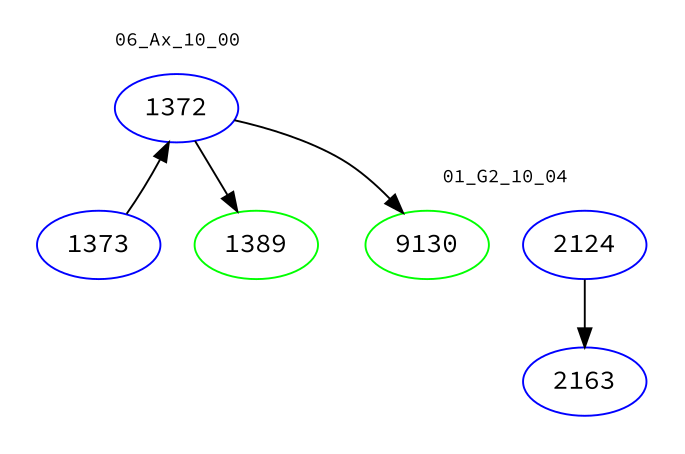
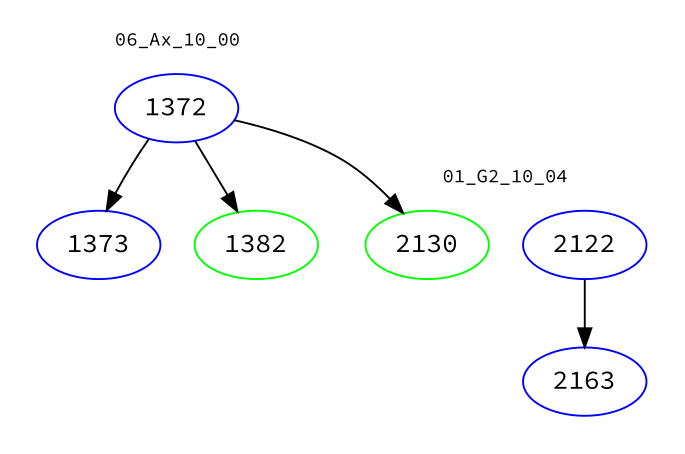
(144, 187) -> (131, 166)
(256, 245) -> (256, 245)
(427, 245) -> (427, 245)
(585, 245) -> (585, 245)
